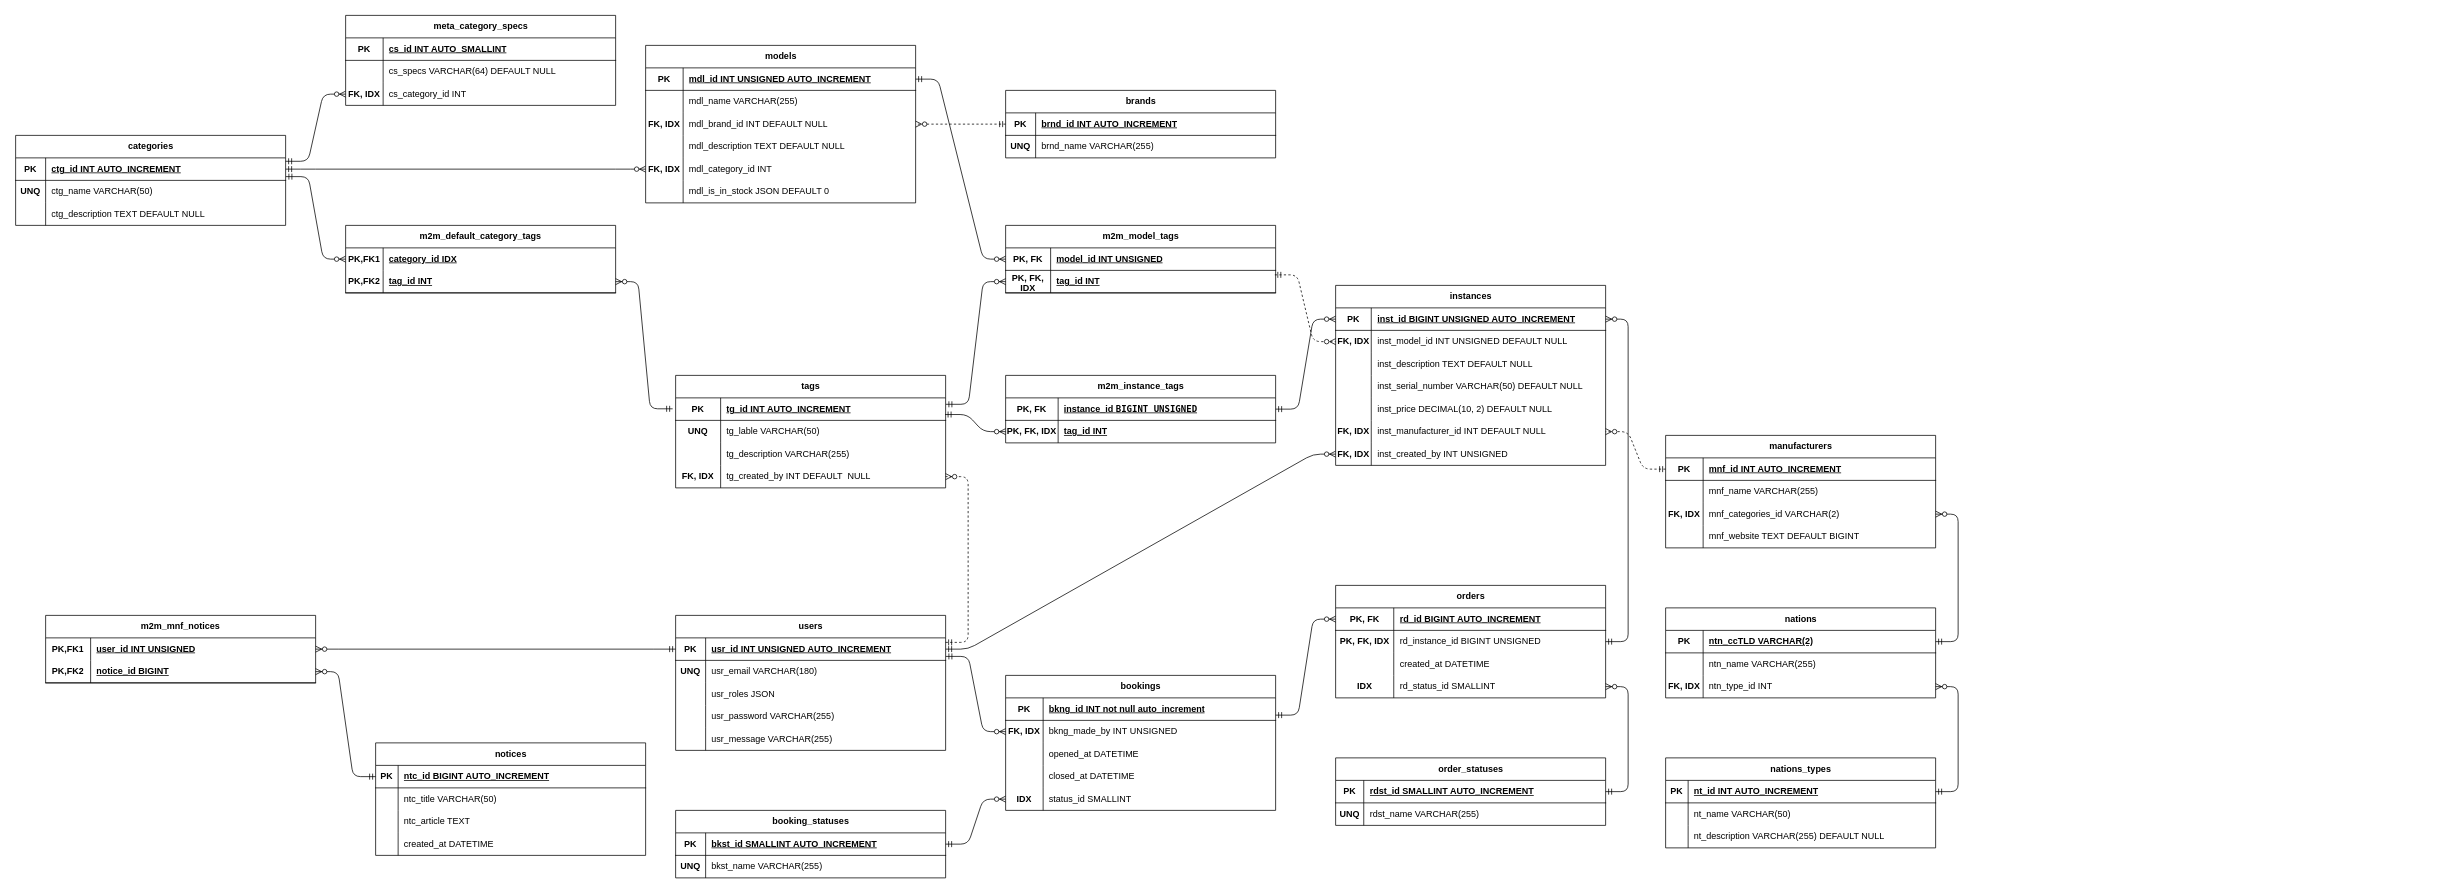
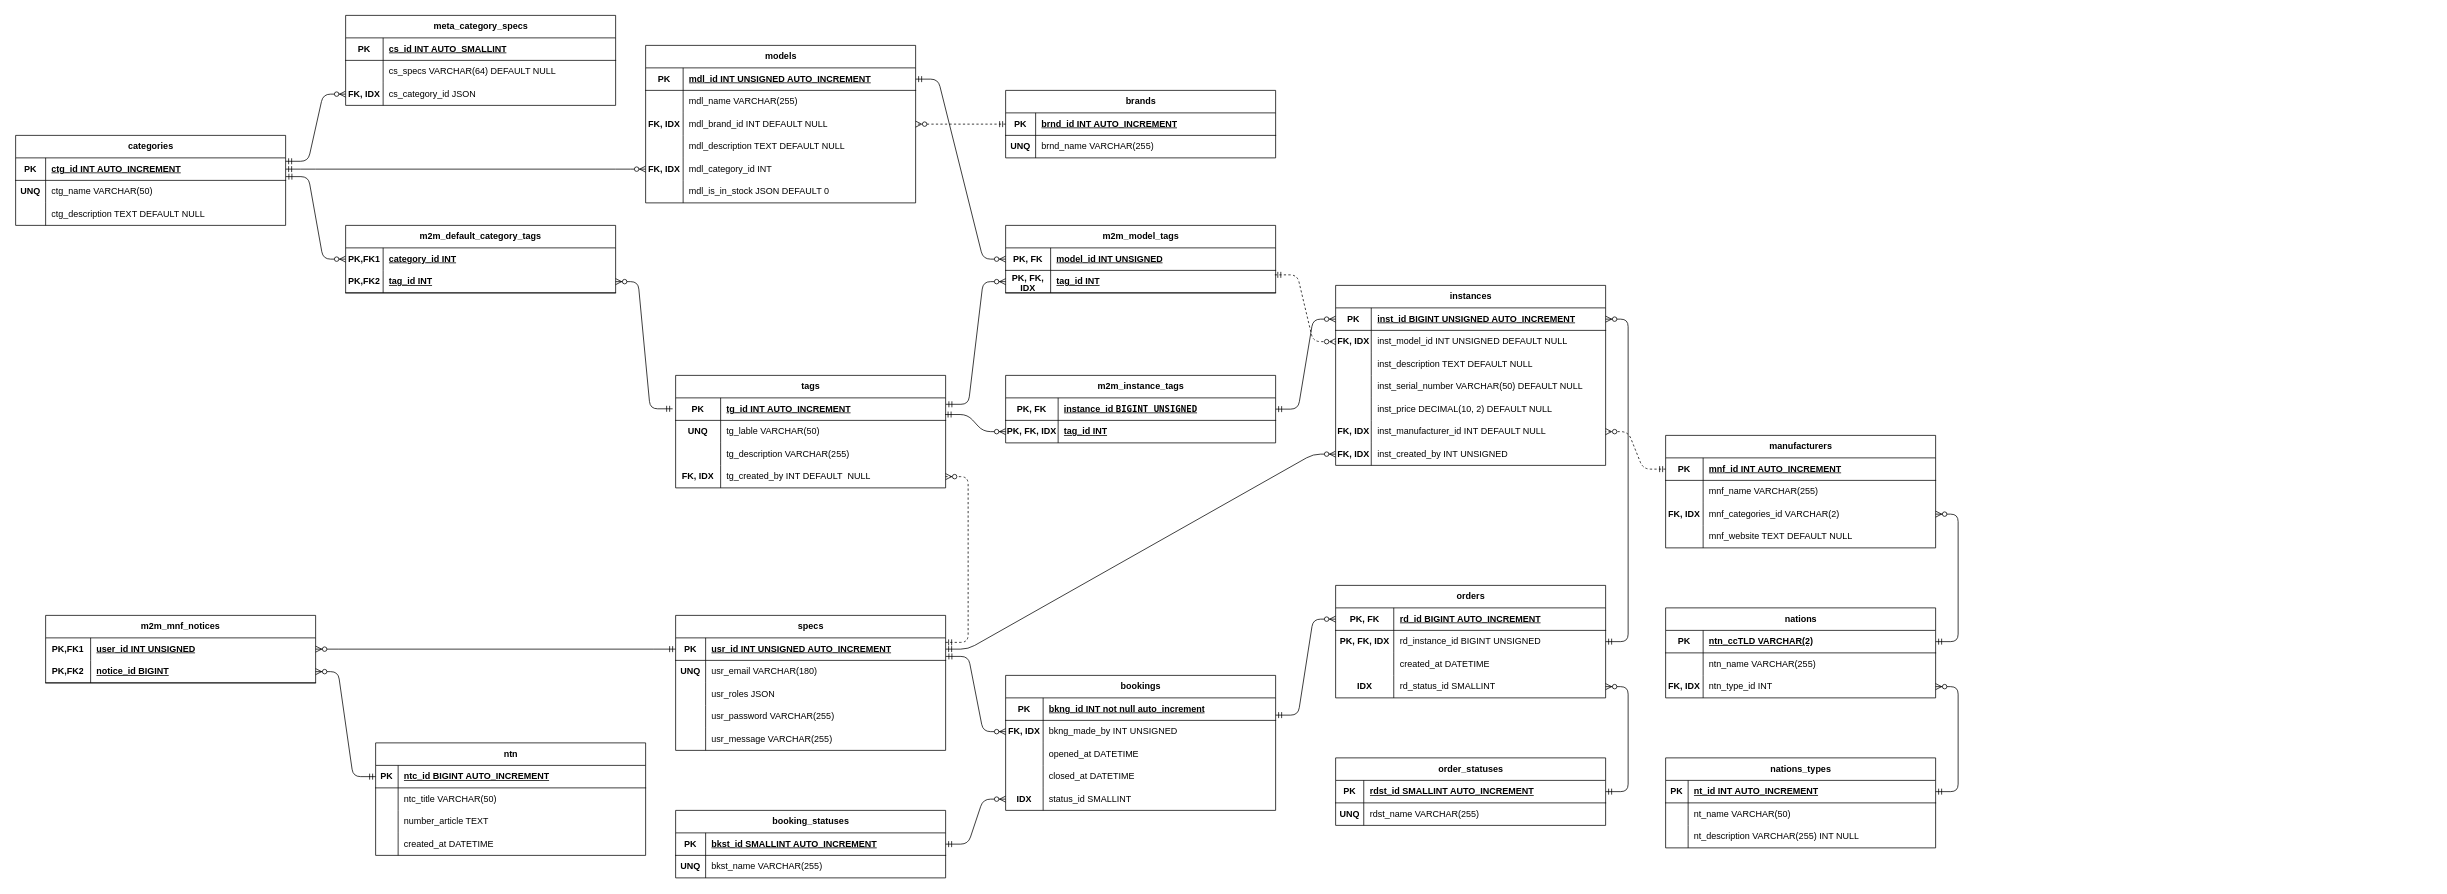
(432, 94) -> (434, 94)
(424, 259) -> (424, 259)
(1782, 537) -> (1777, 537)
(811, 627) -> (811, 627)
(511, 754) -> (511, 754)
(441, 822) -> (448, 822)
(1789, 837) -> (1779, 837)
